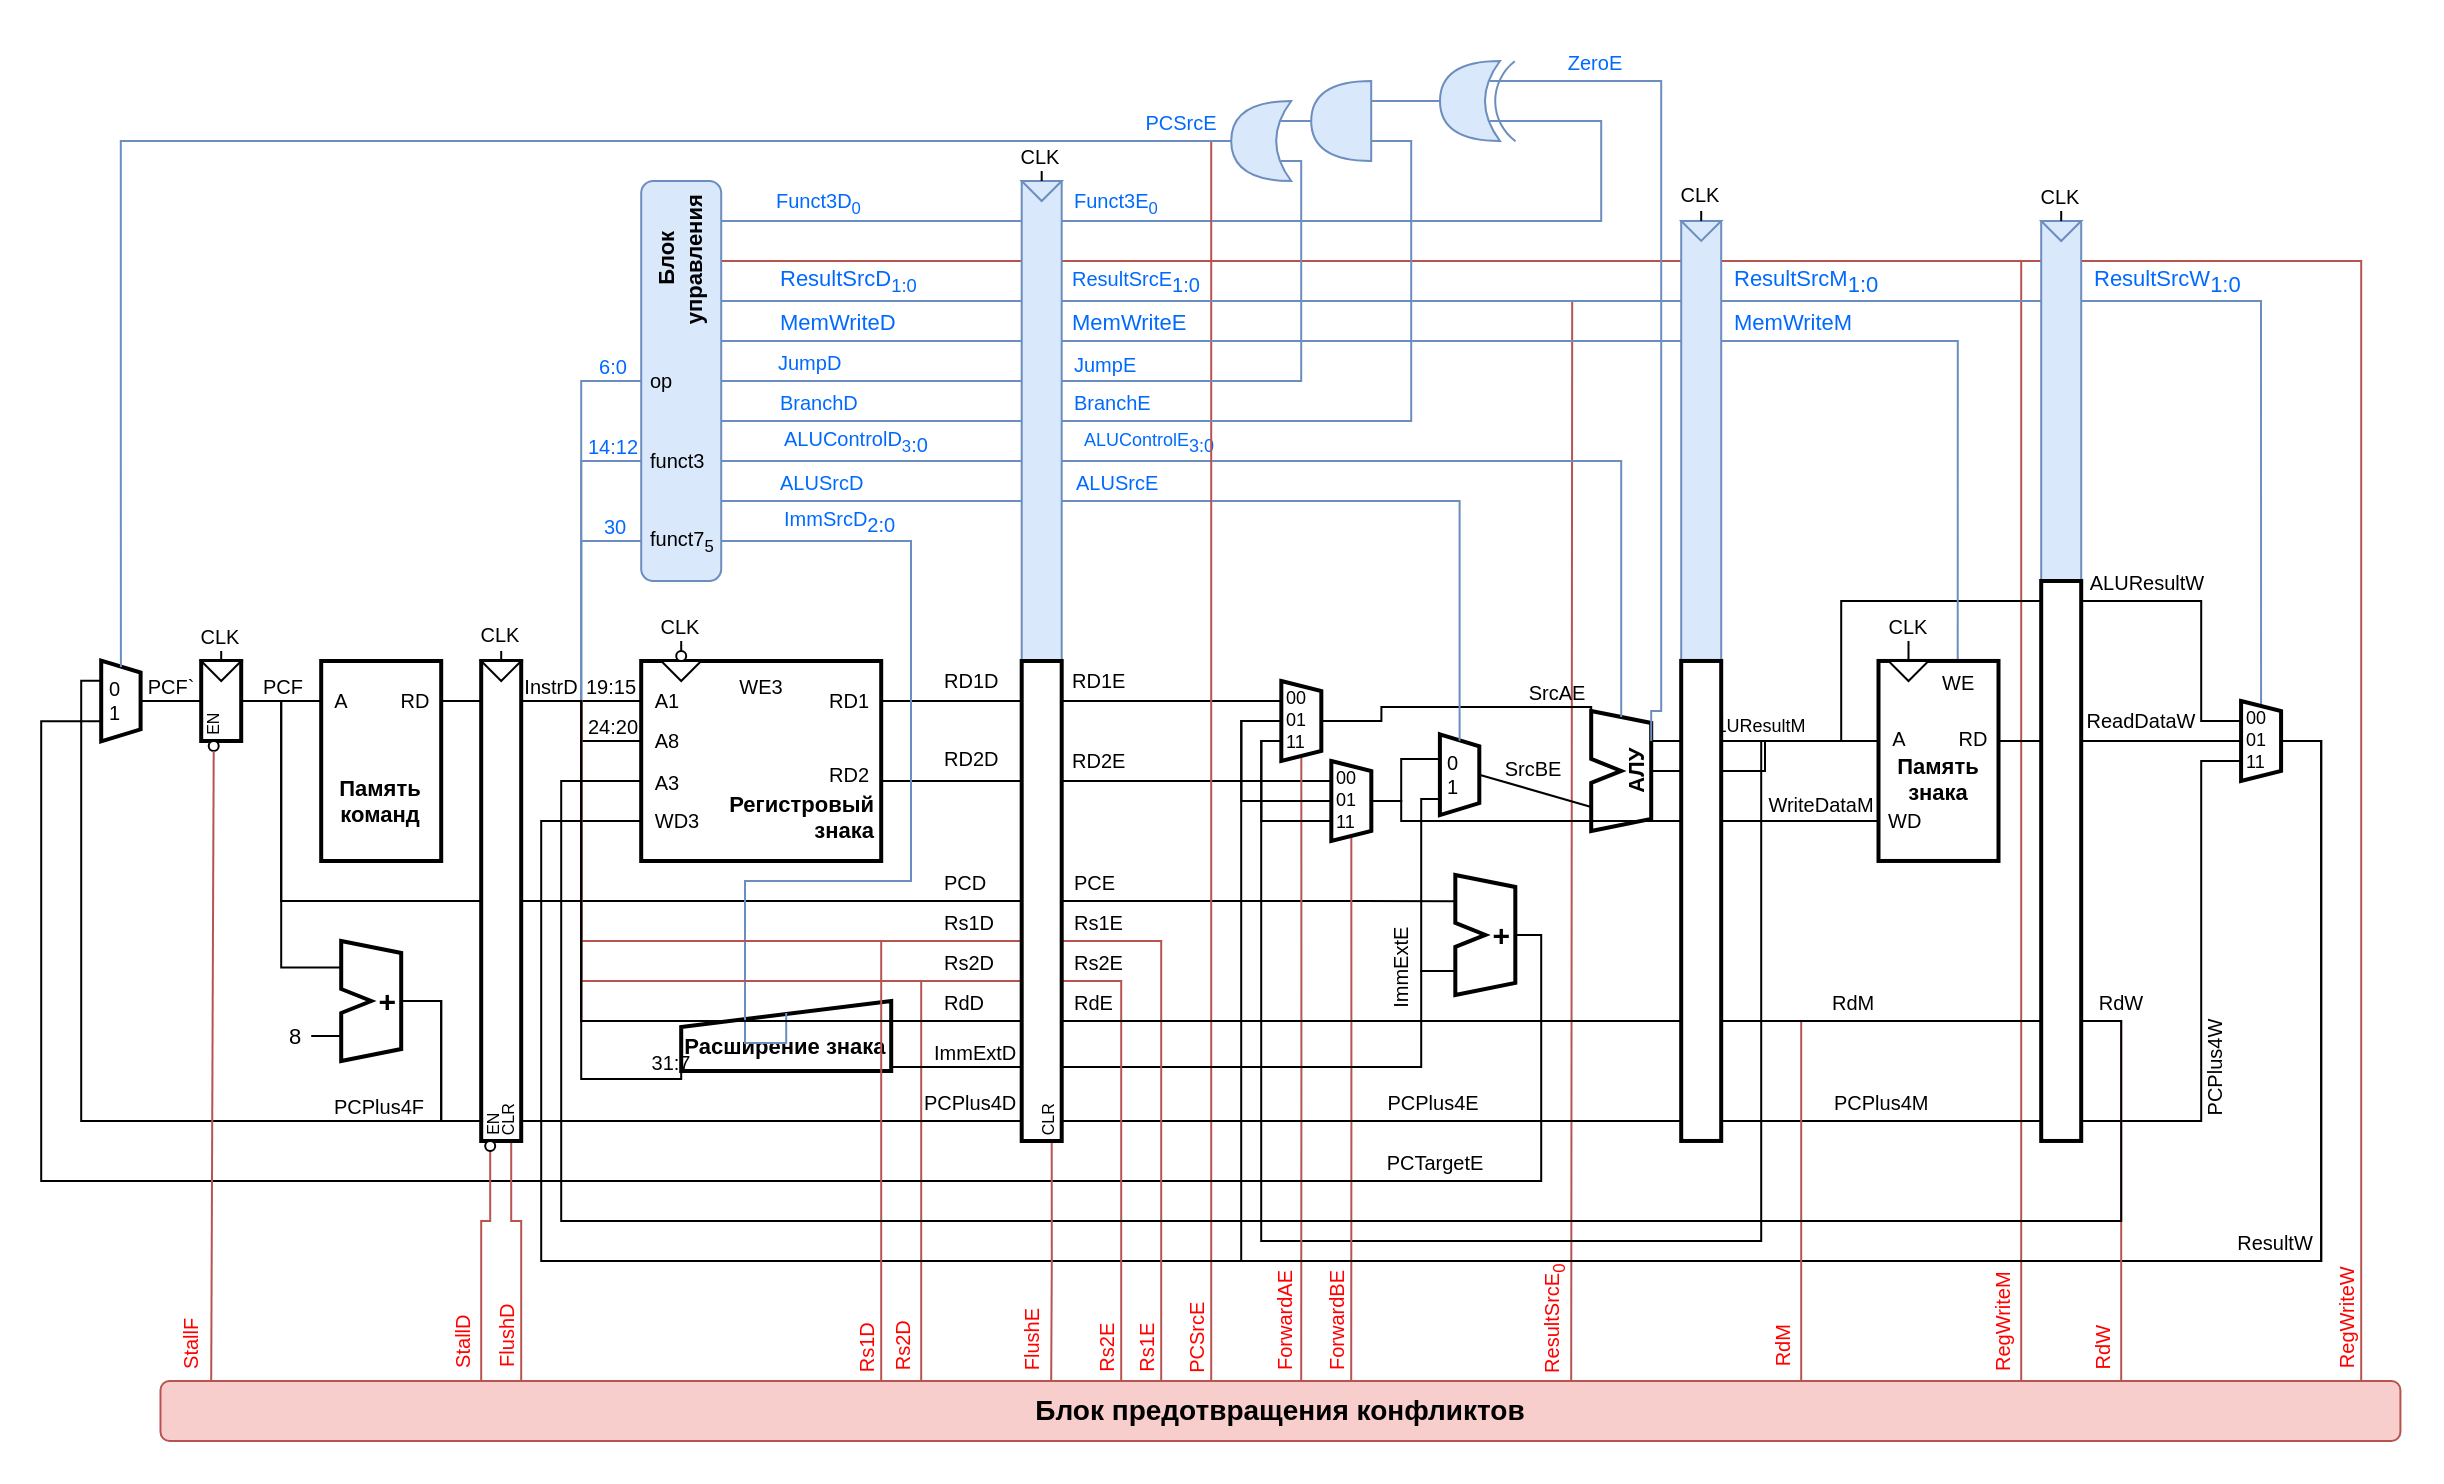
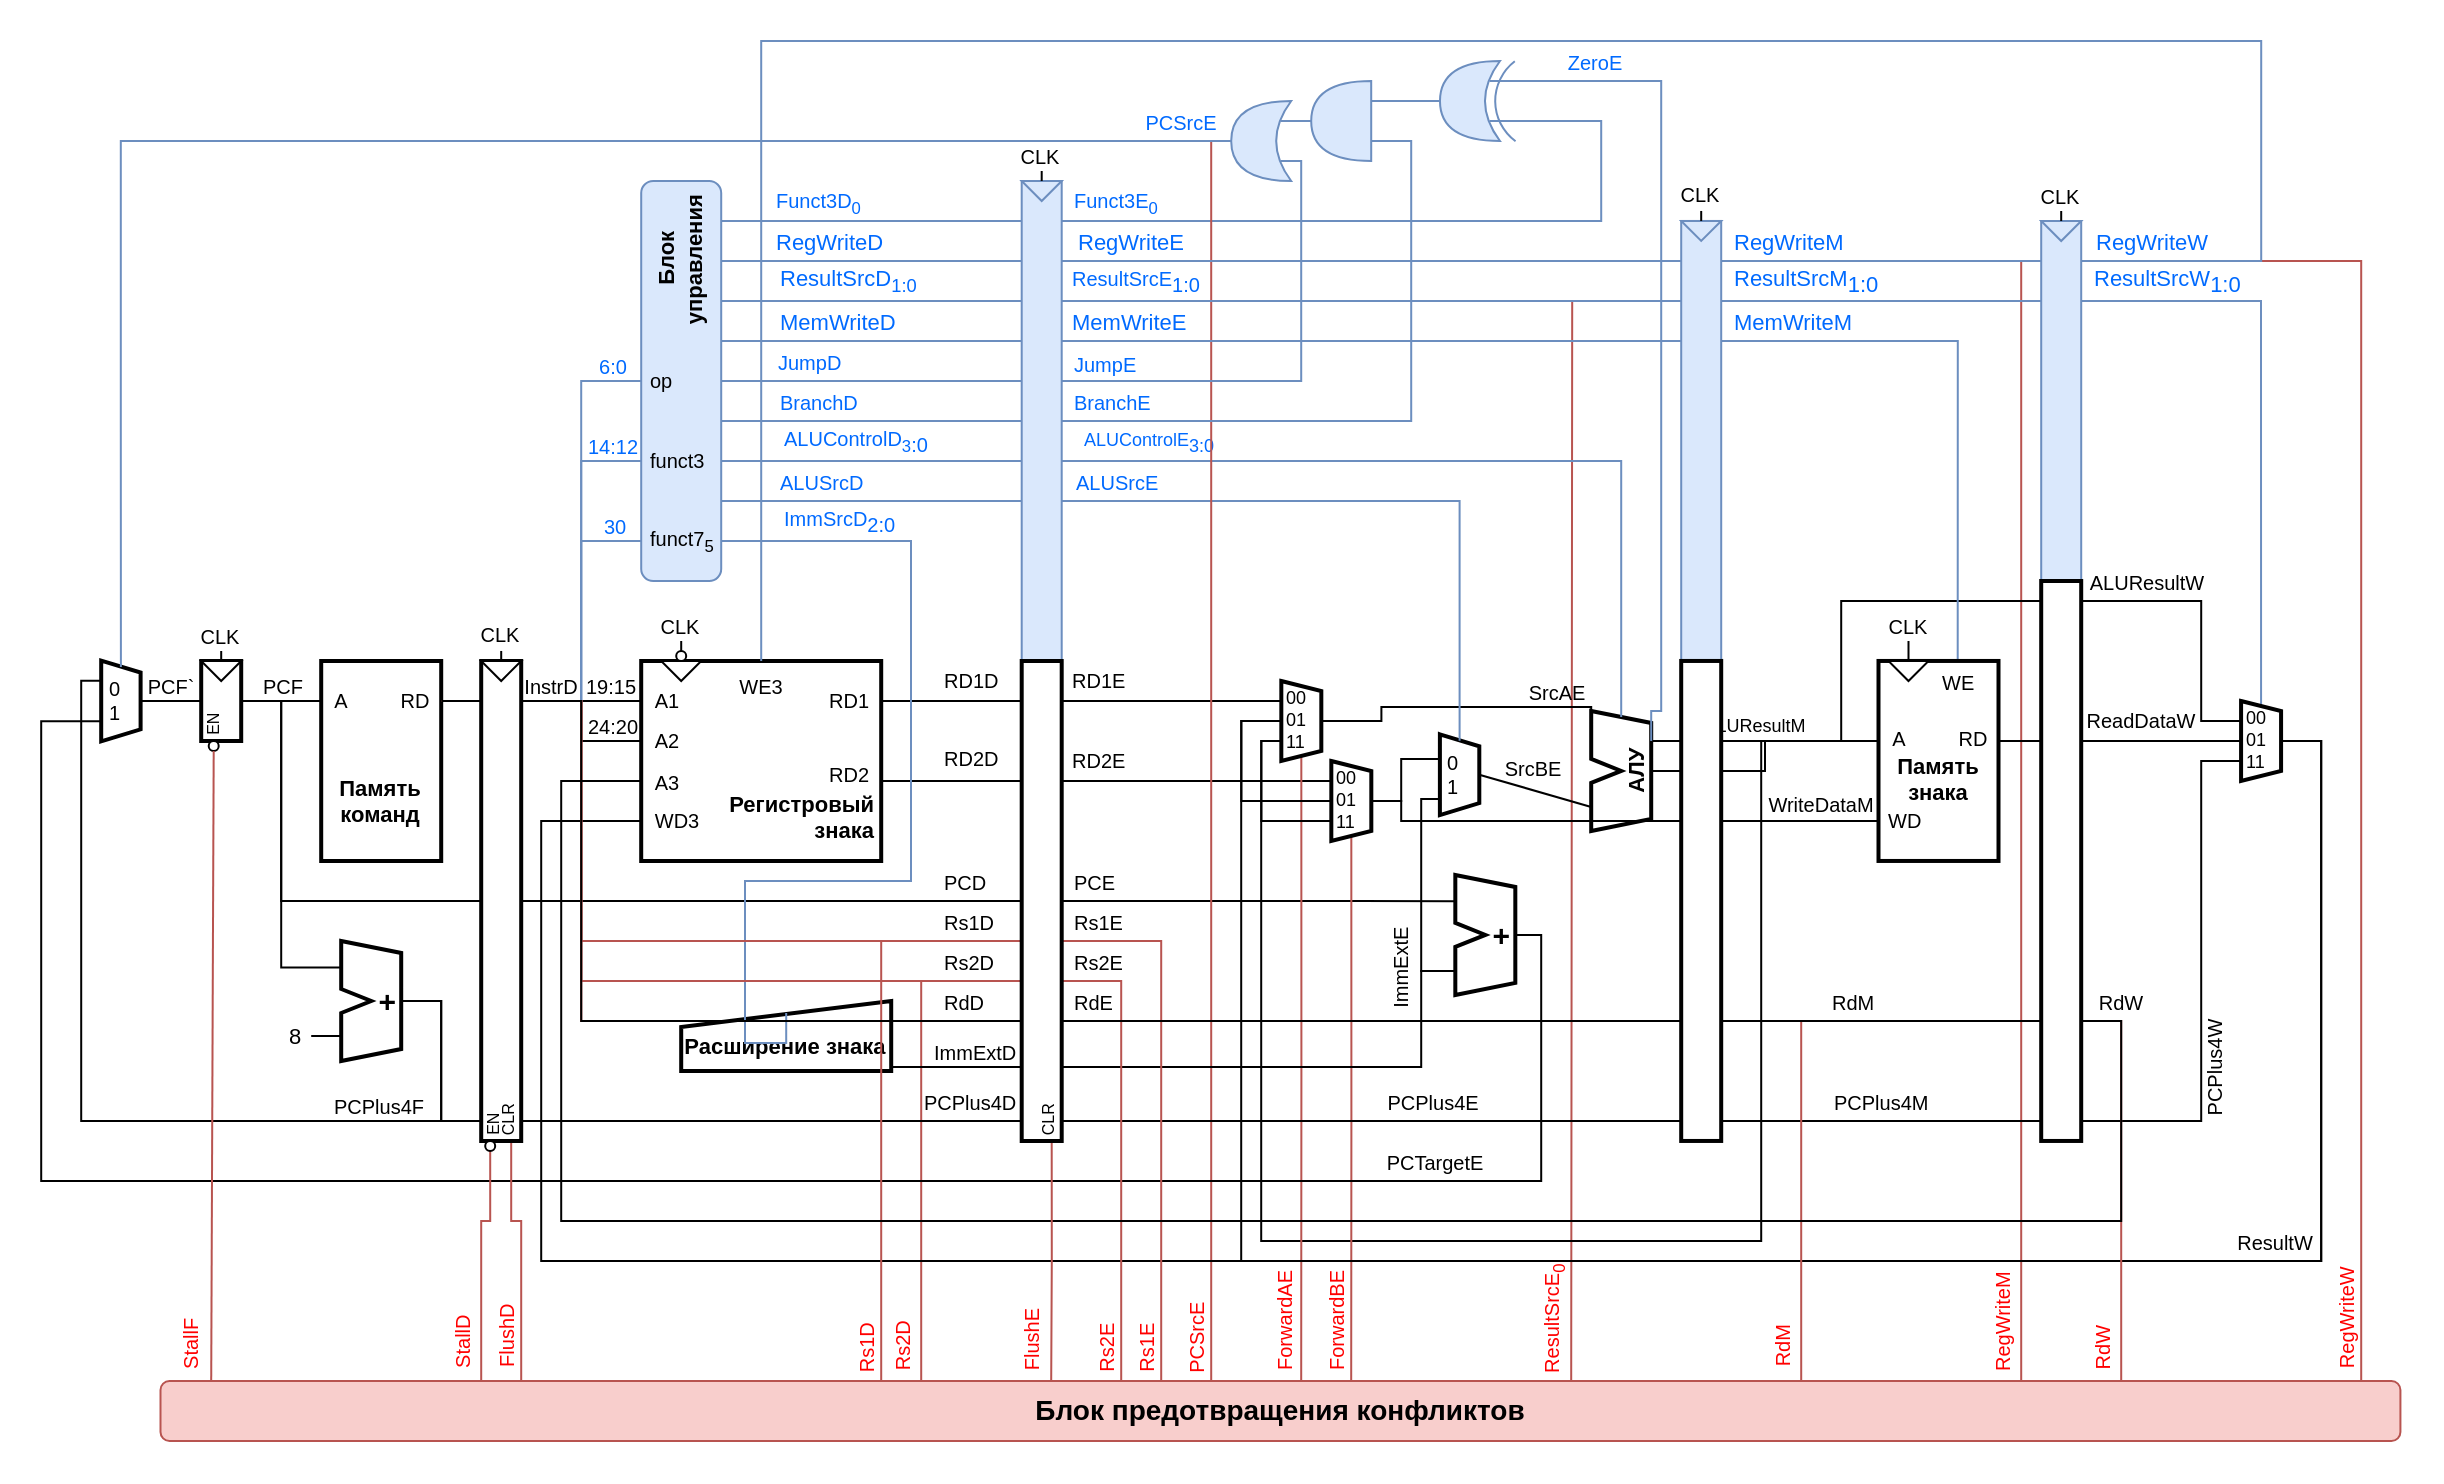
none -> (1310, 41)
(668, 741) -> (668, 741)
(616, 1079) -> none
